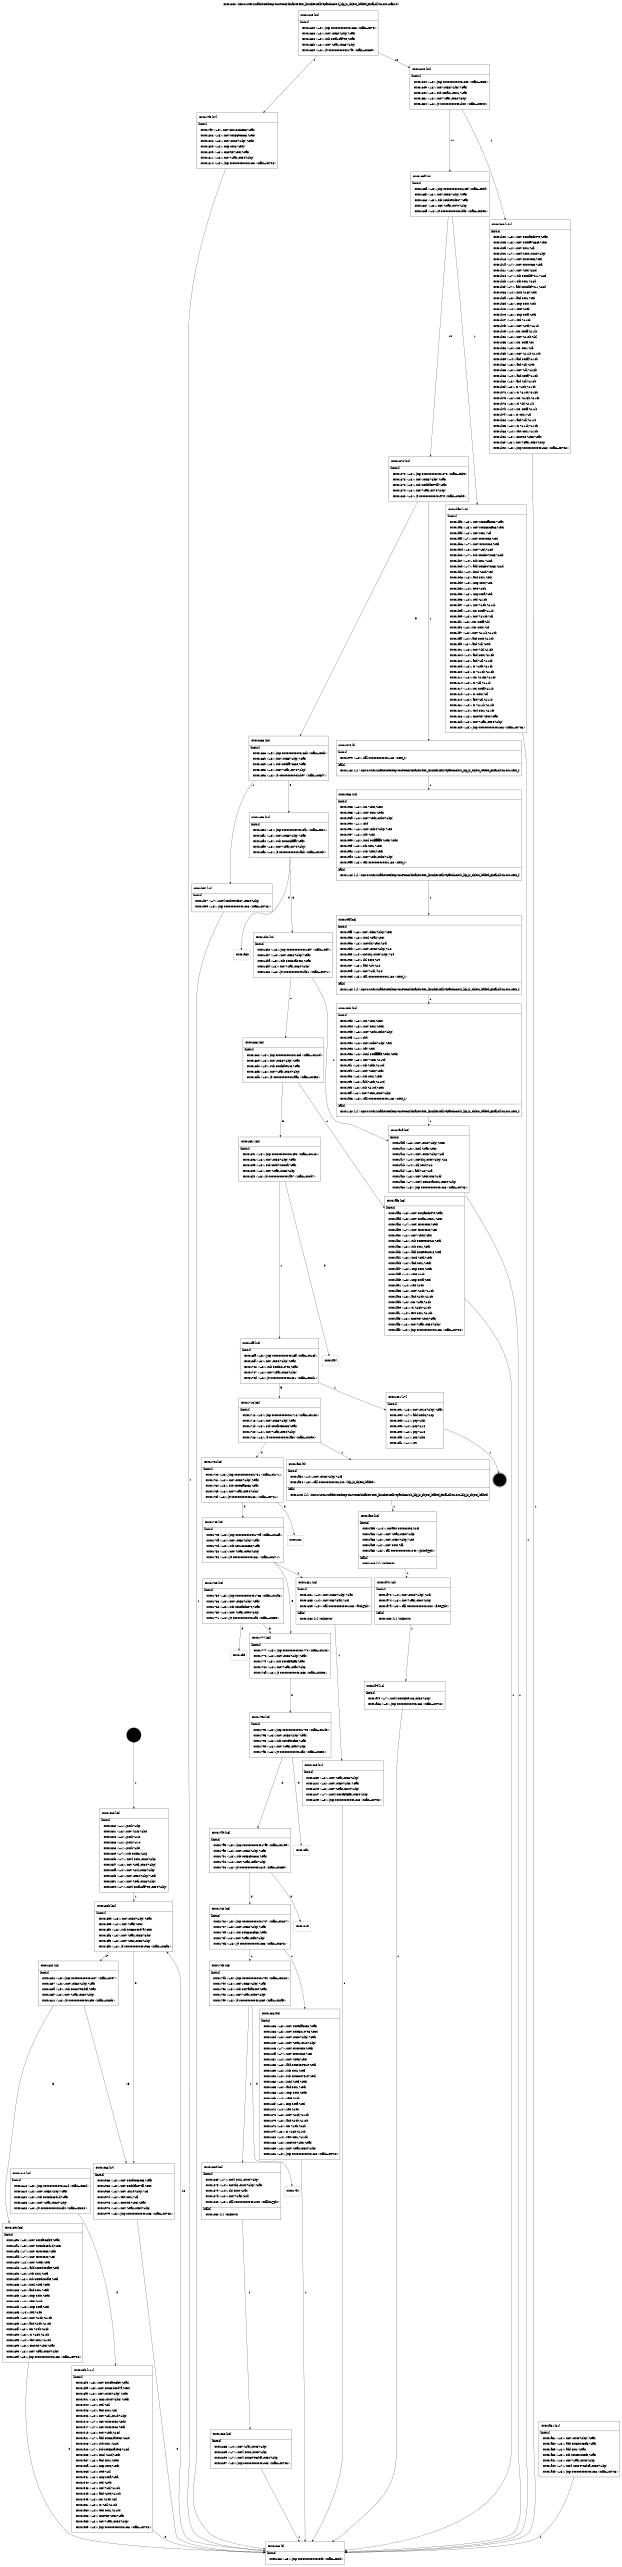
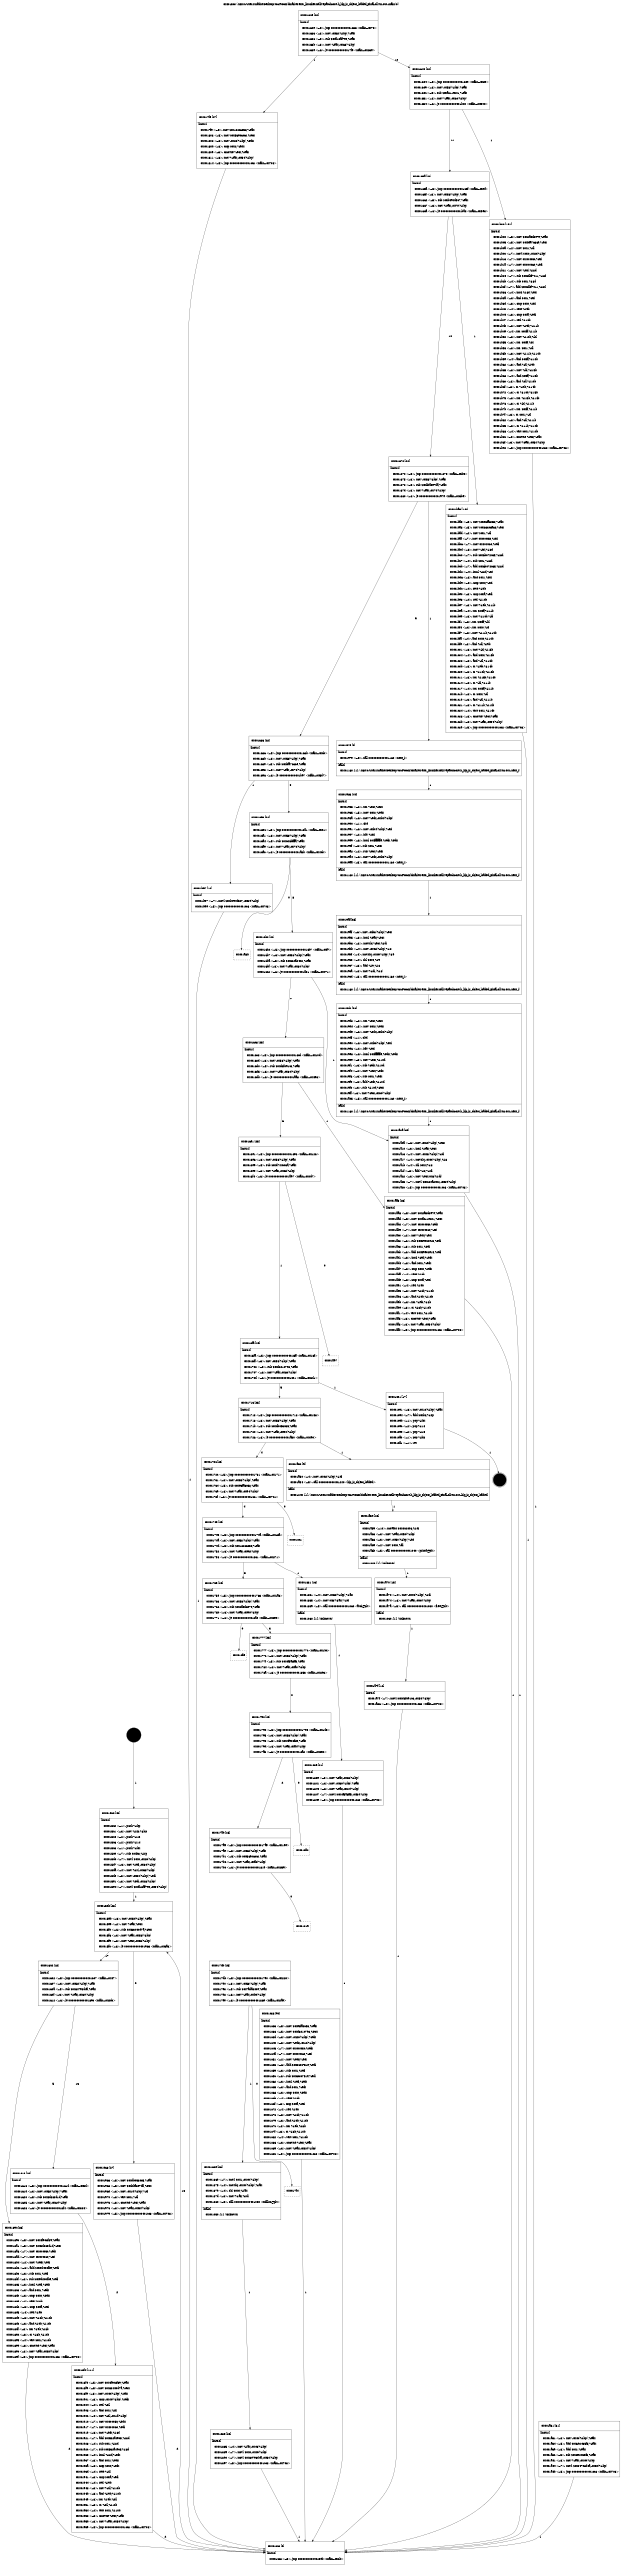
(289, 1595) -> (243, 1570)
(250, 1927) -> none
(105, 2084) -> (64, 2086)
